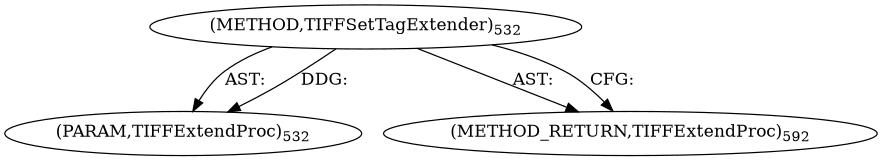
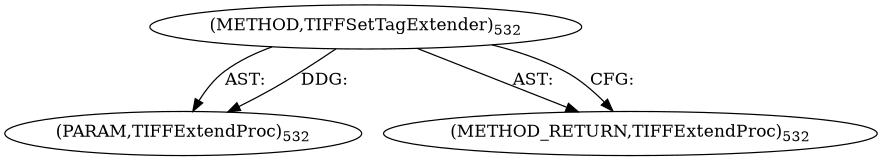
(796, 132) -> (796, 132)
